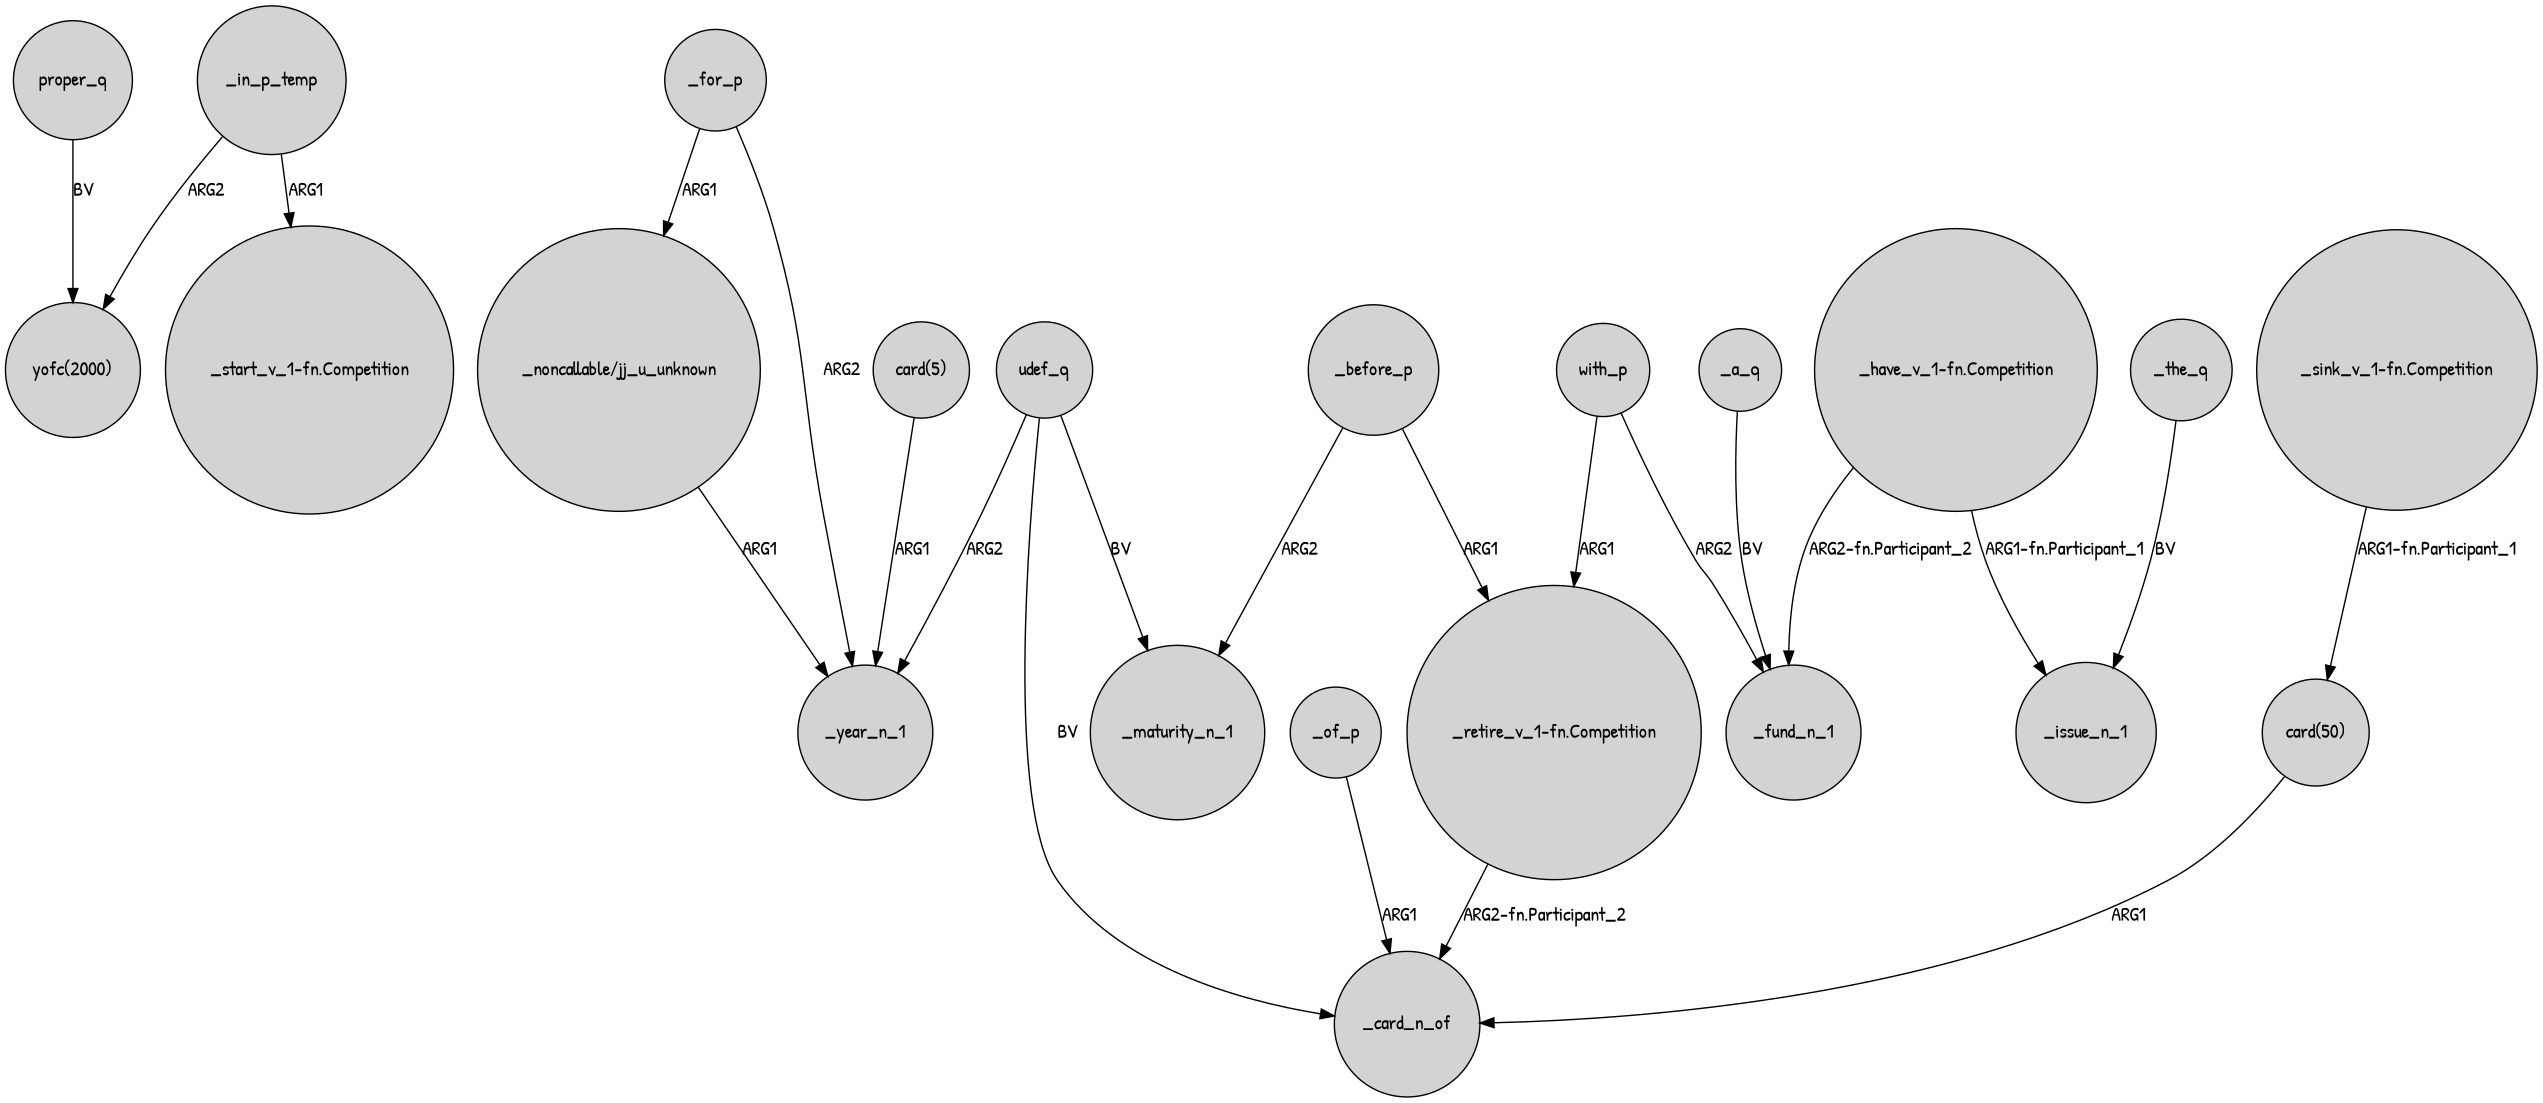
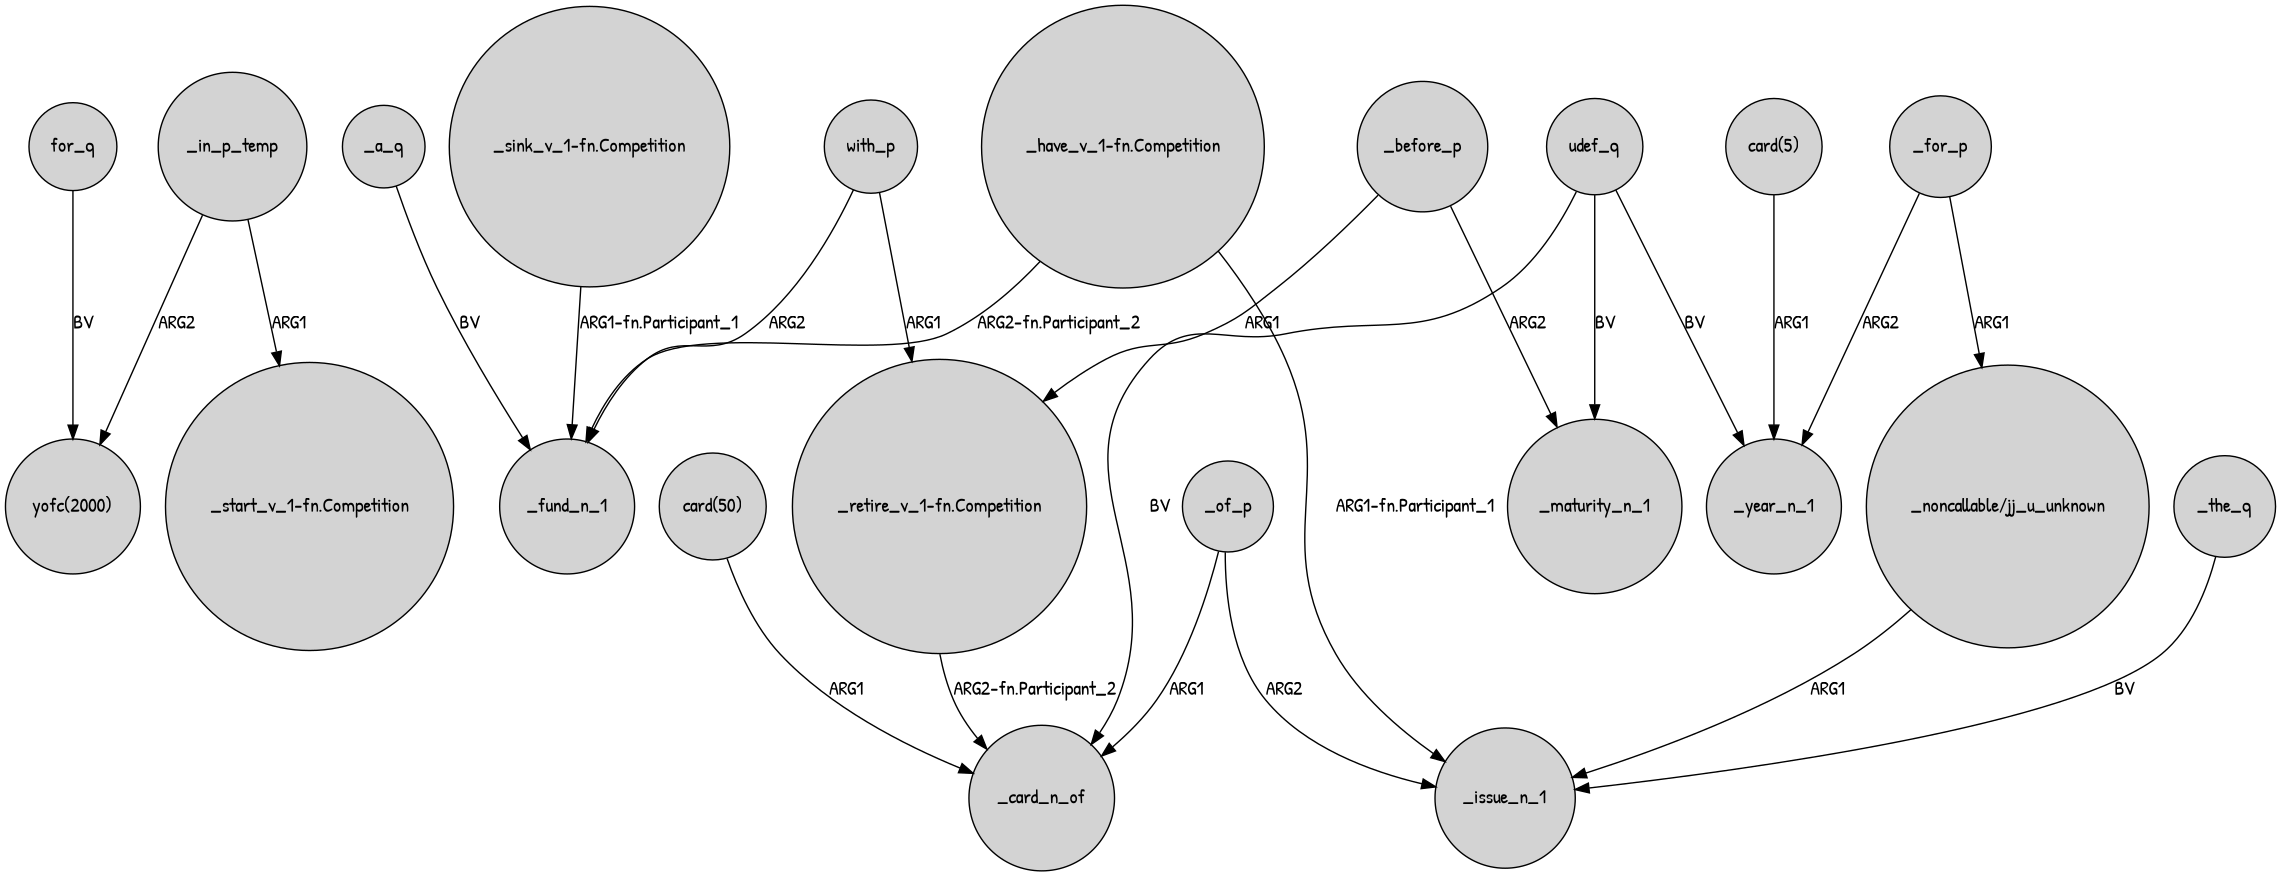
(73, 80) -> (73, 147)
(985, 549) -> (1695, 323)
(759, 576) -> (1757, 707)
(2348, 586) -> (577, 356)
none -> (1274, 709)
